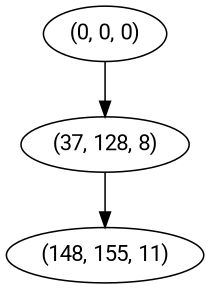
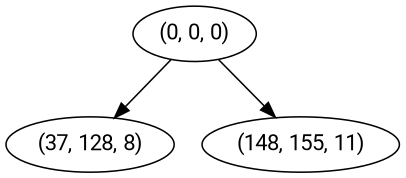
(105, 192) -> (241, 83)
